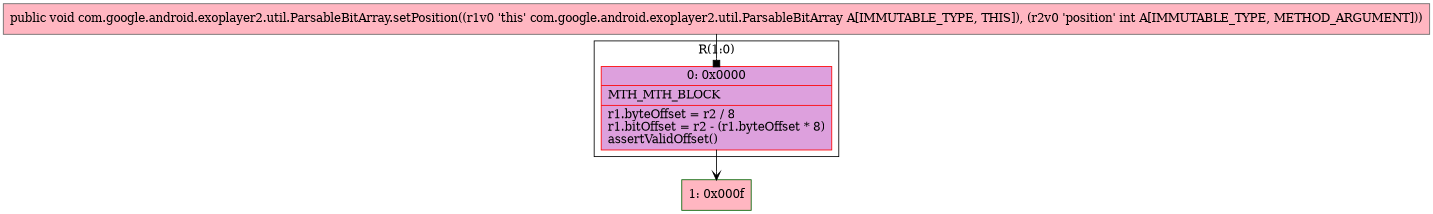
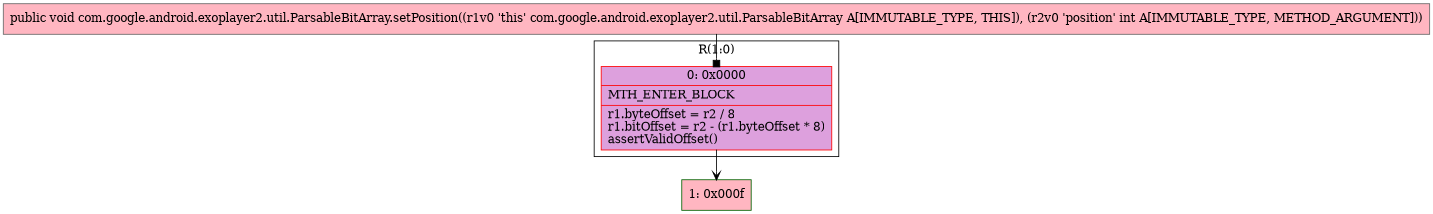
(664, 95) -> (671, 95)
